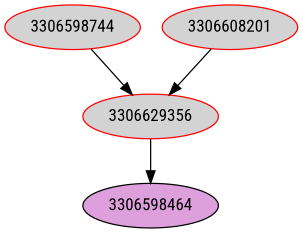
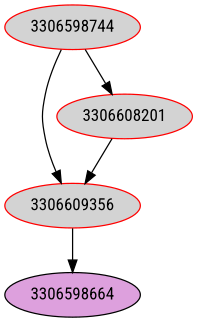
none -> (95, 67)
(151, 116) -> (73, 206)
(151, 206) -> (73, 295)
